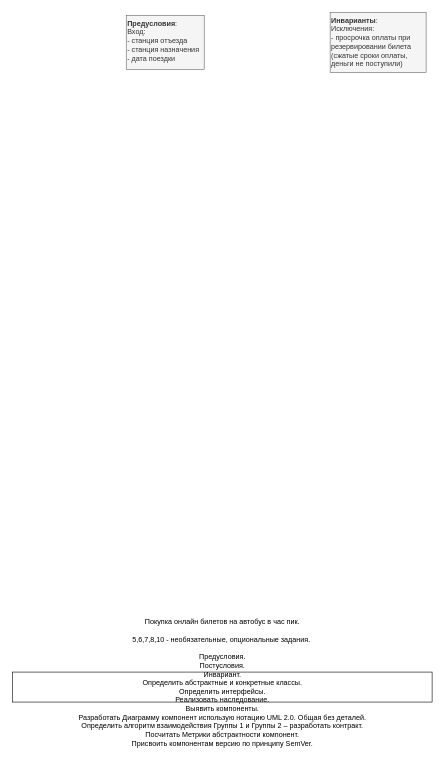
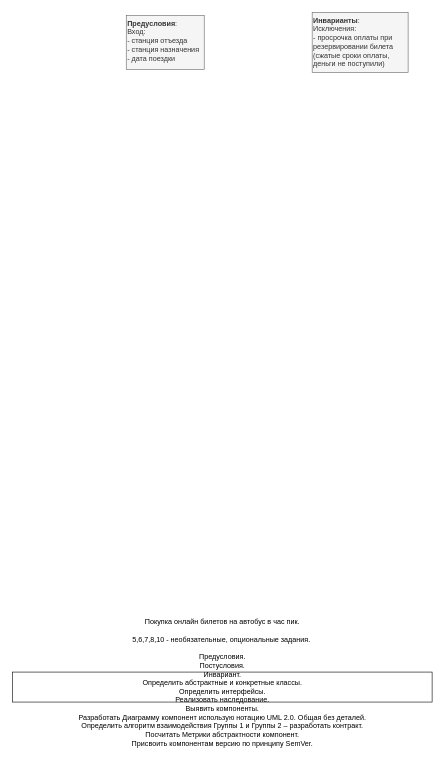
(378, 42) -> (360, 42)
